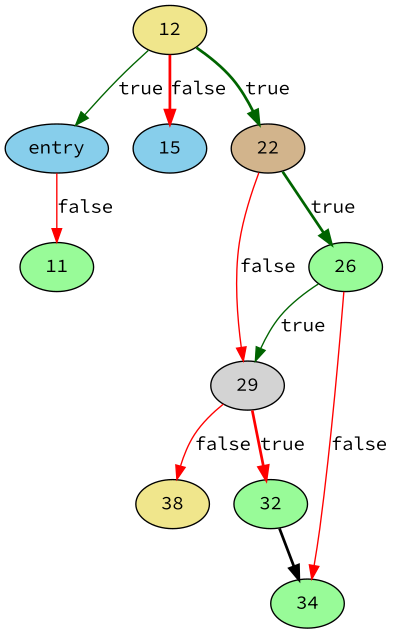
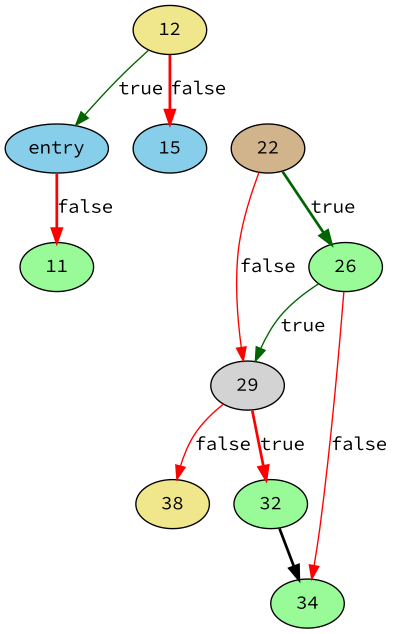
(229, 76) -> none
(57, 201) -> (57, 201)
